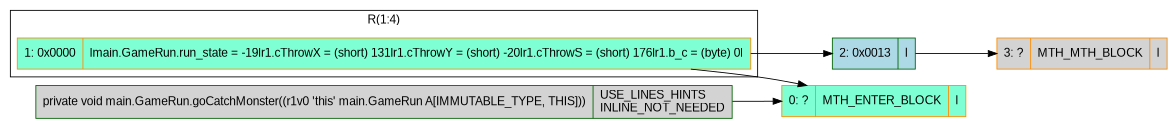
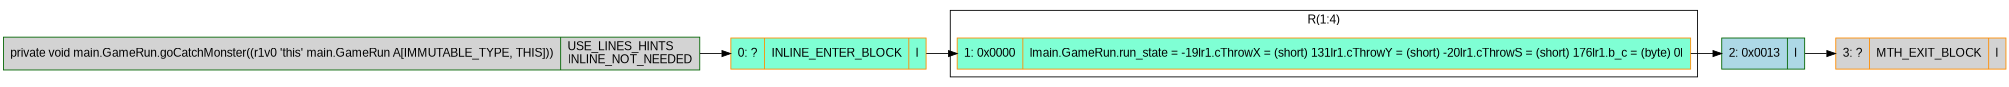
(1090, 53) -> (1929, 53)
(763, 78) -> (937, 54)
(882, 101) -> (837, 53)
